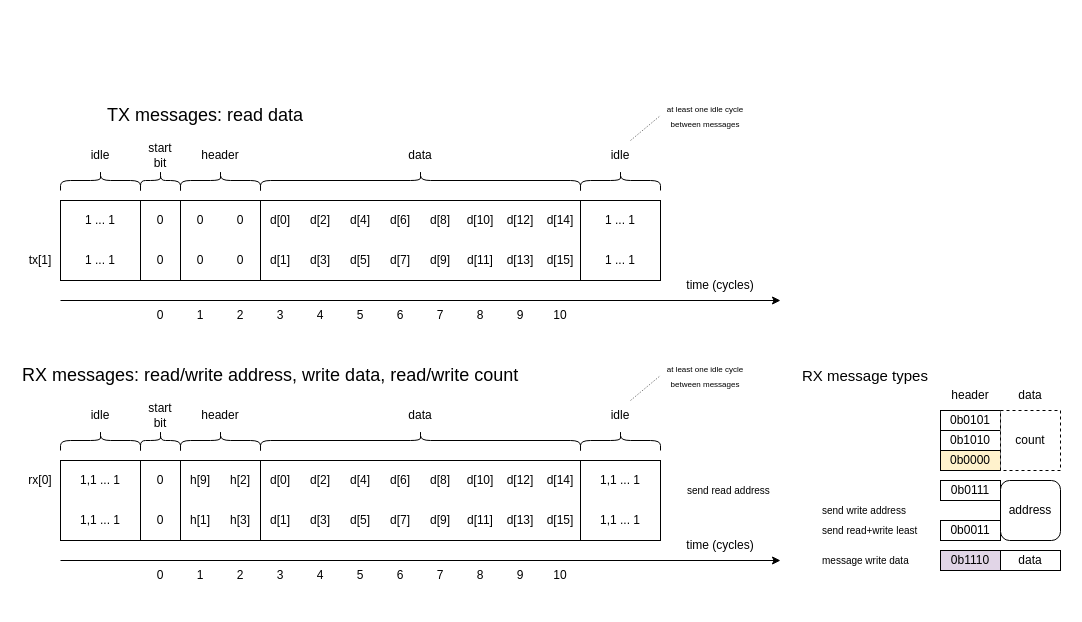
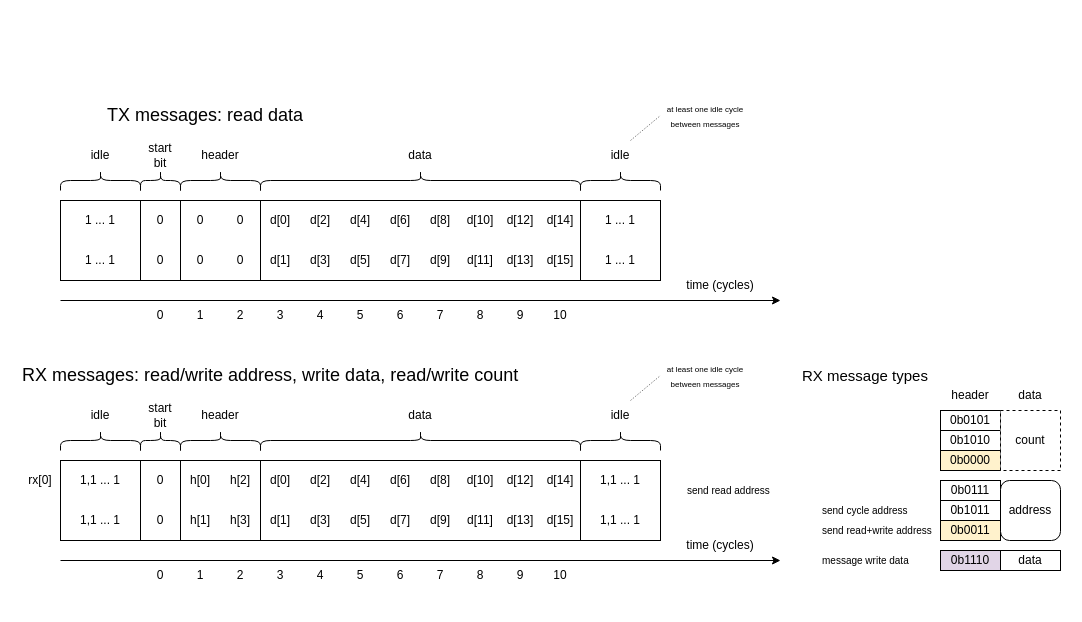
(41, 261) -> none
(201, 481) -> (201, 481)
(880, 511) -> (880, 511)
none -> (971, 511)
(882, 531) -> (882, 531)
(971, 531) -> (971, 531)
